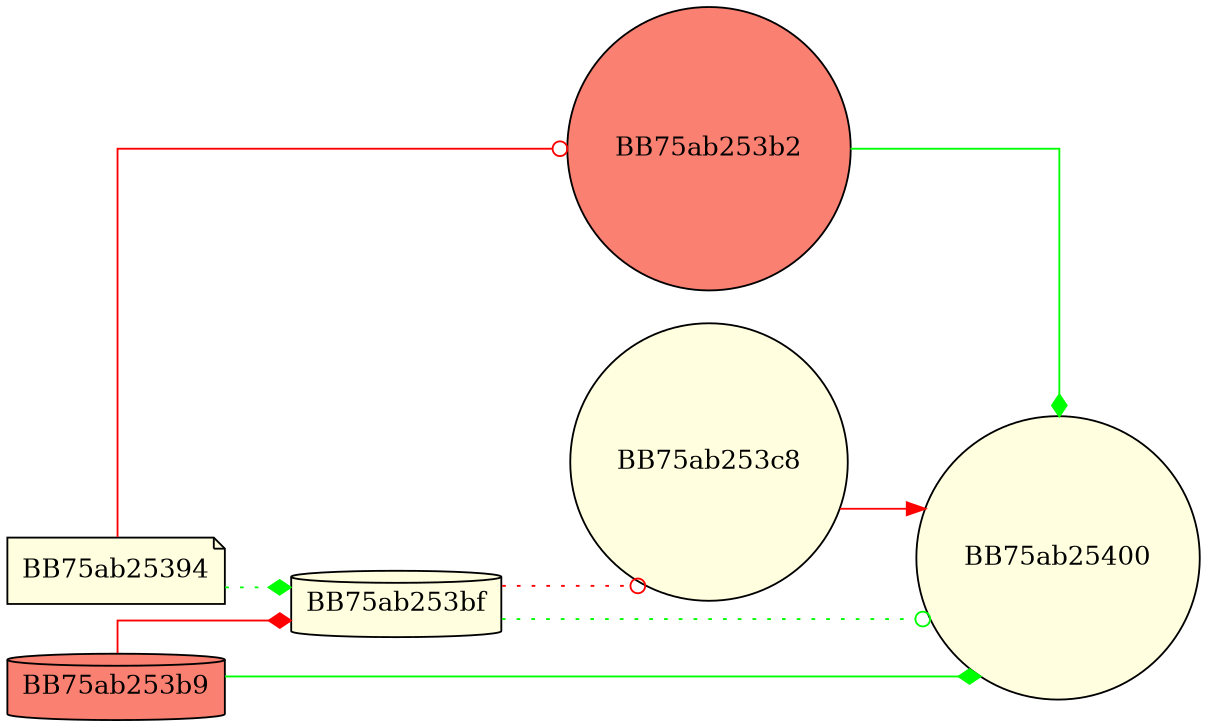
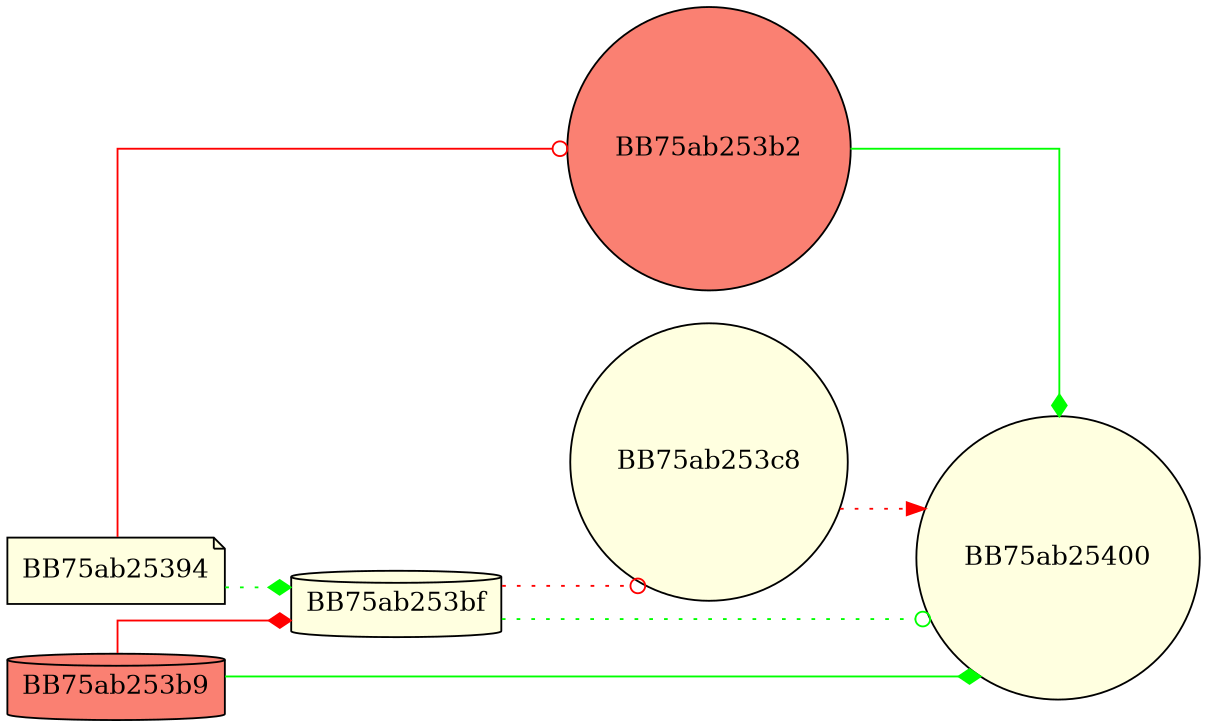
(873, 509) -> (873, 509)
